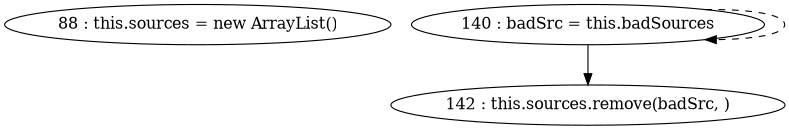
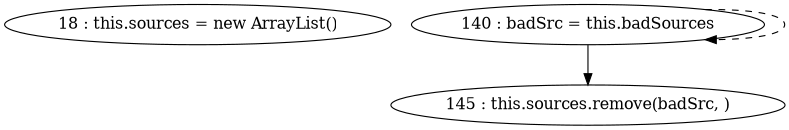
(198, 25) -> (198, 25)
(588, 105) -> (588, 105)
